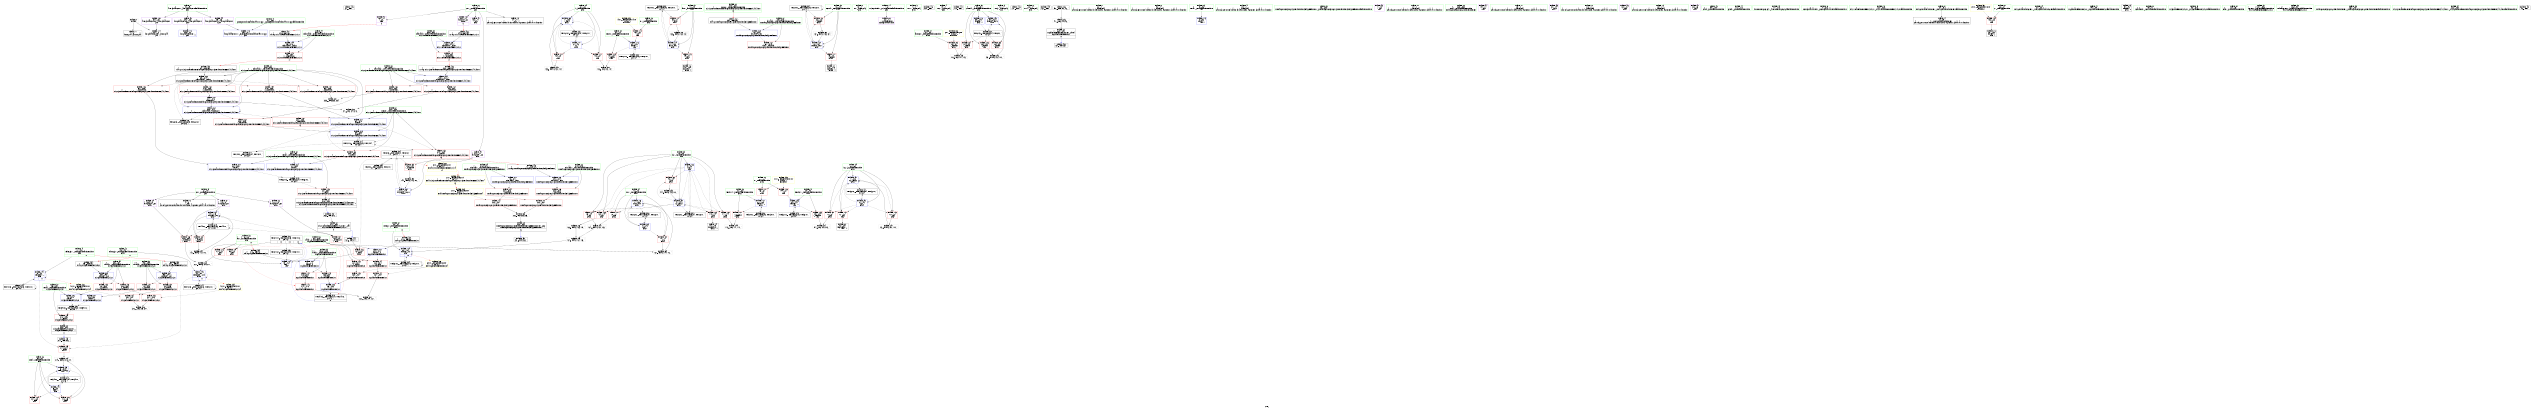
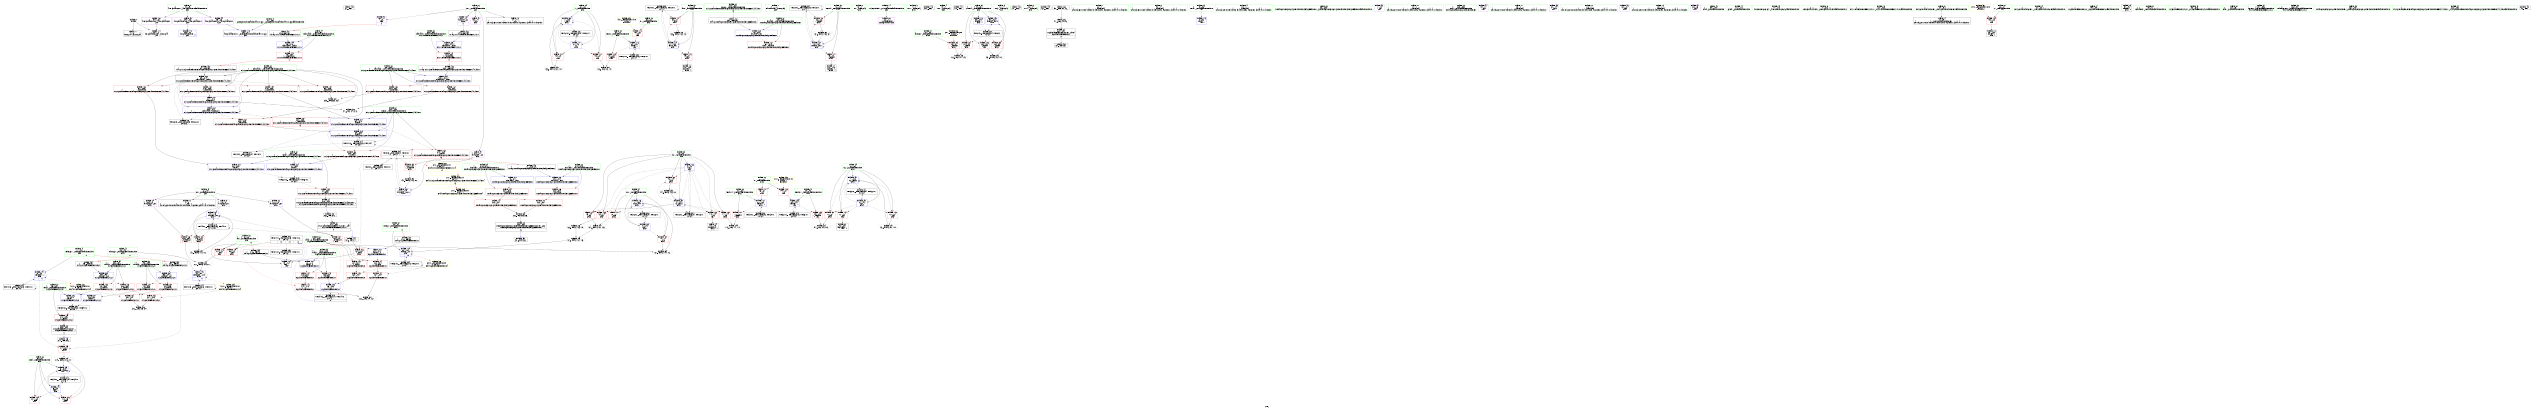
none -> (776, 8)
(713, 217) -> (713, 217)
